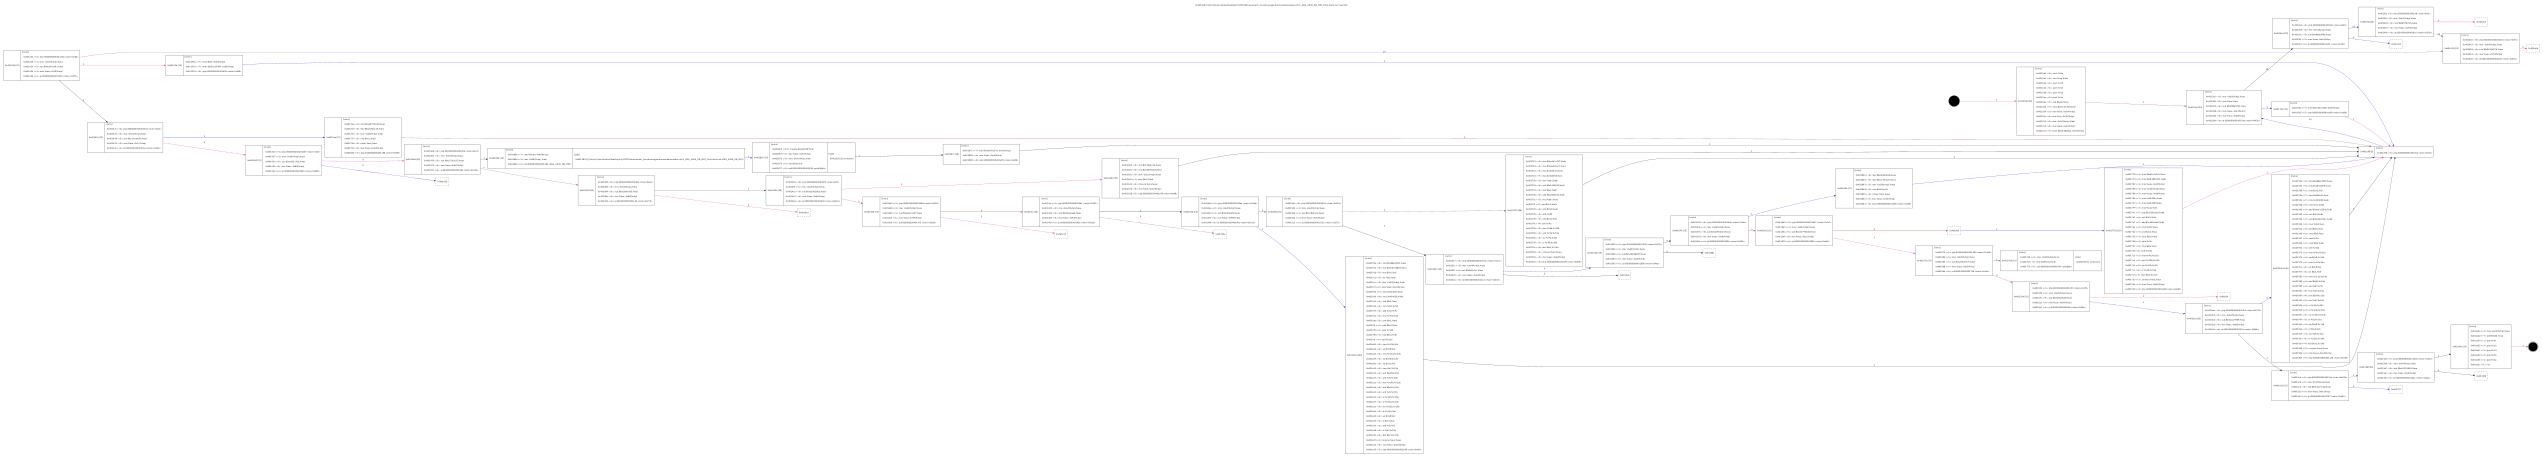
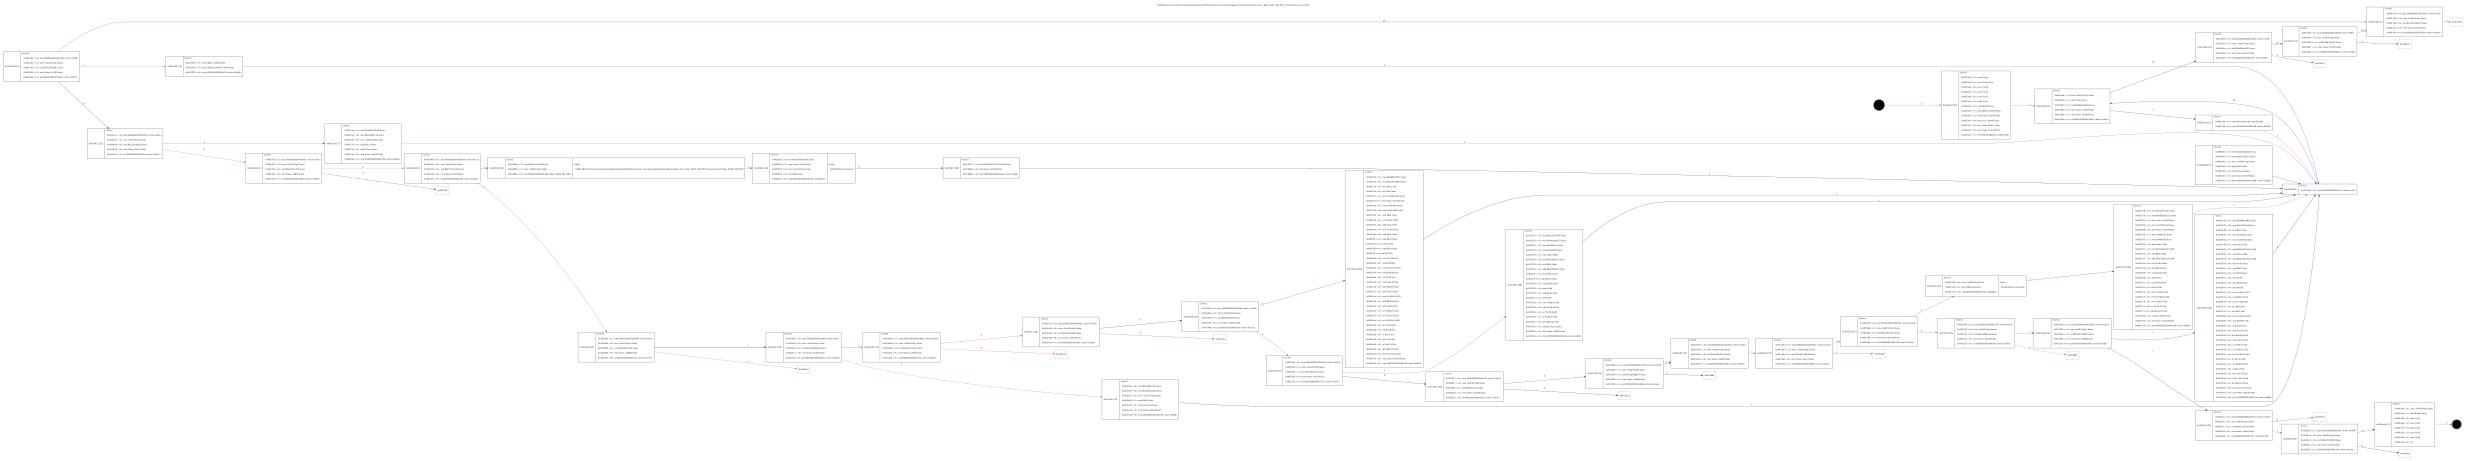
(2453, 22) -> (2377, 43)
(1791, 205) -> none
(2032, 231) -> (2069, 276)
